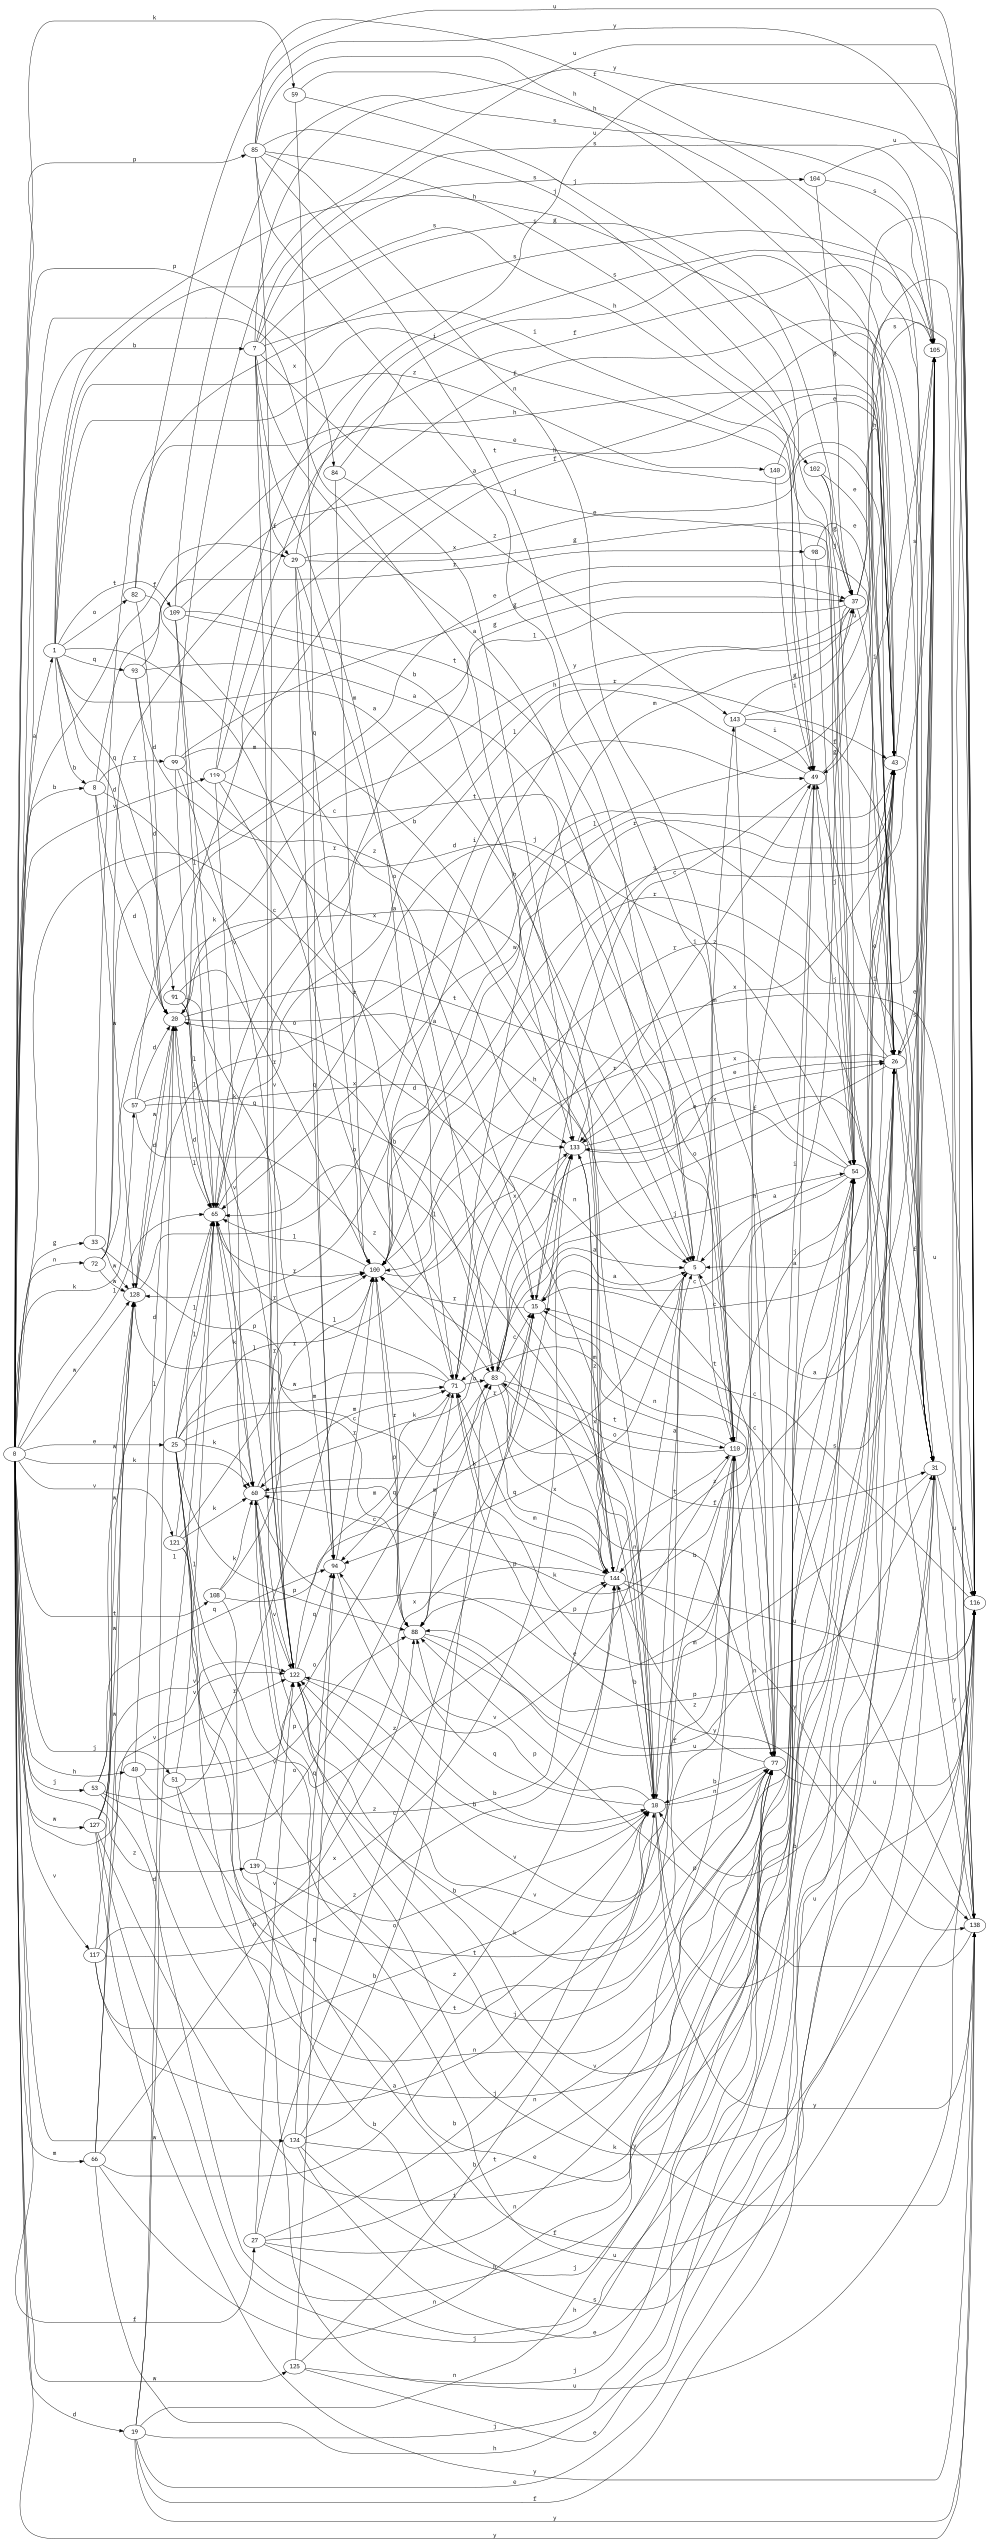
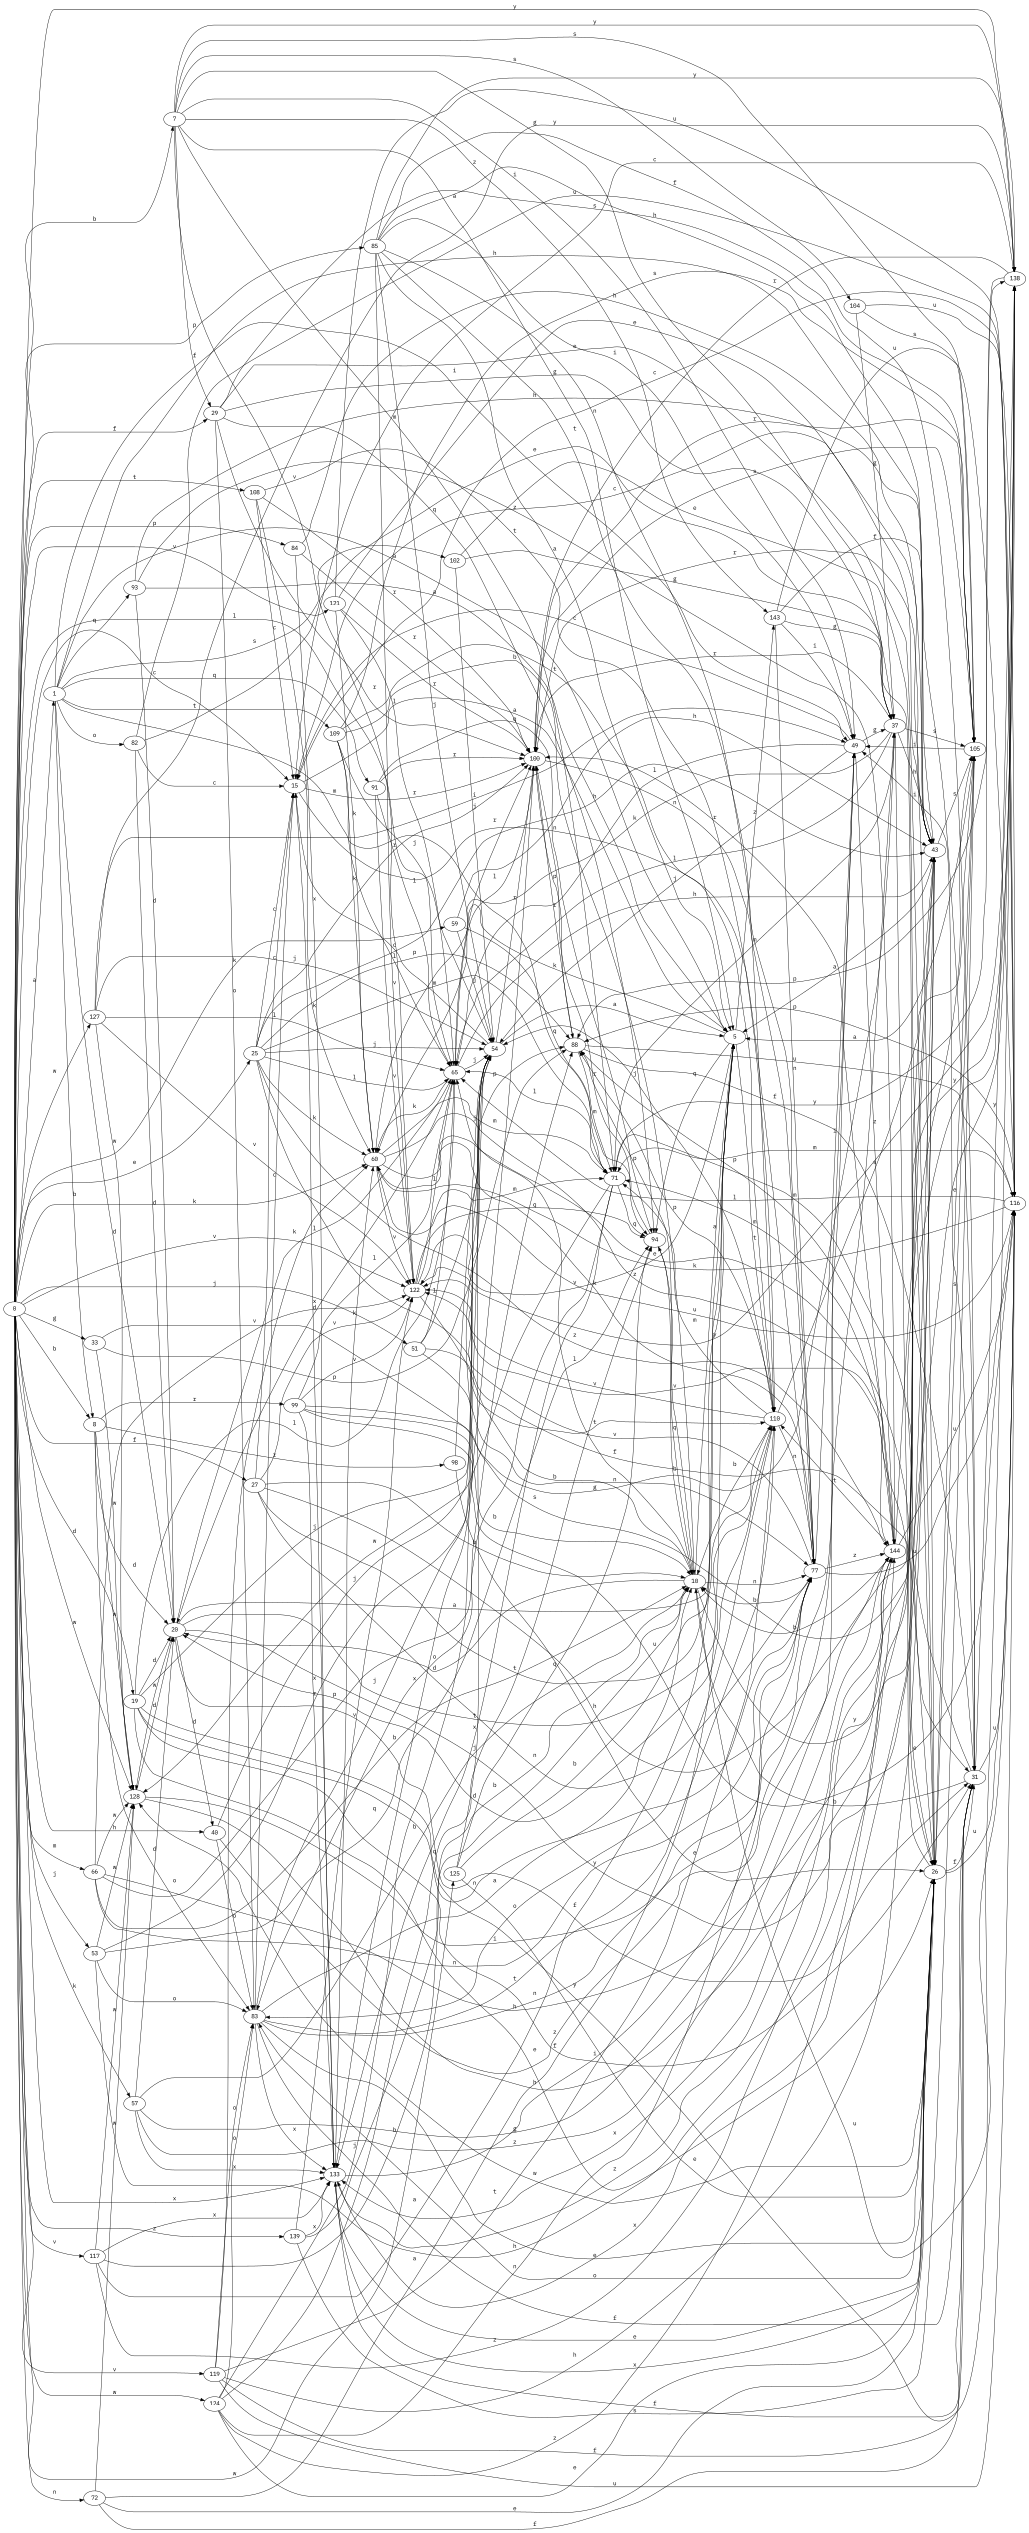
(775, 471) -> none
(151, 1415) -> (194, 1729)
(542, 1487) -> (270, 2106)
